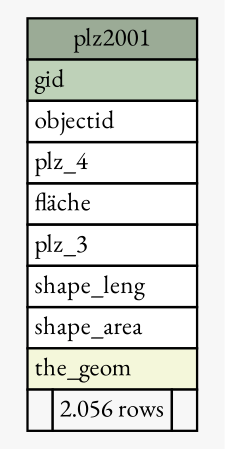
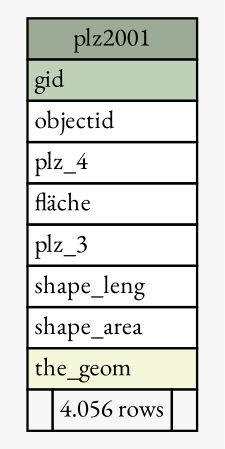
(112, 409) -> (112, 409)
